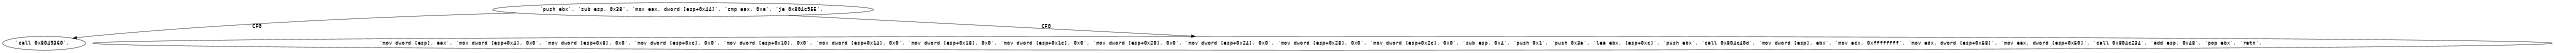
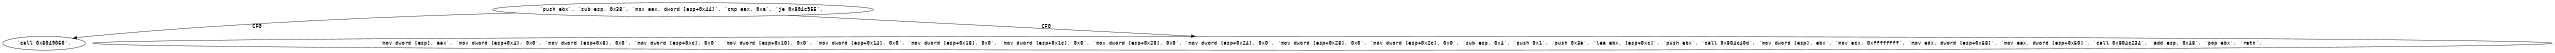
(44, 43) -> (44, 43)
